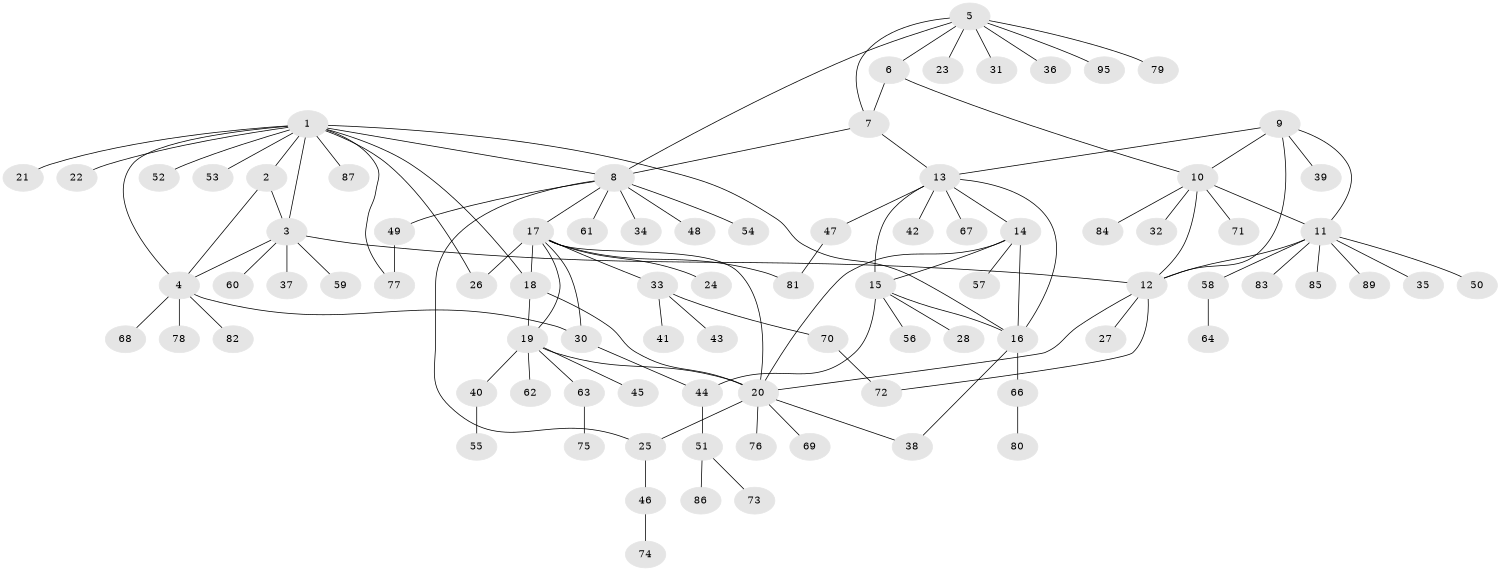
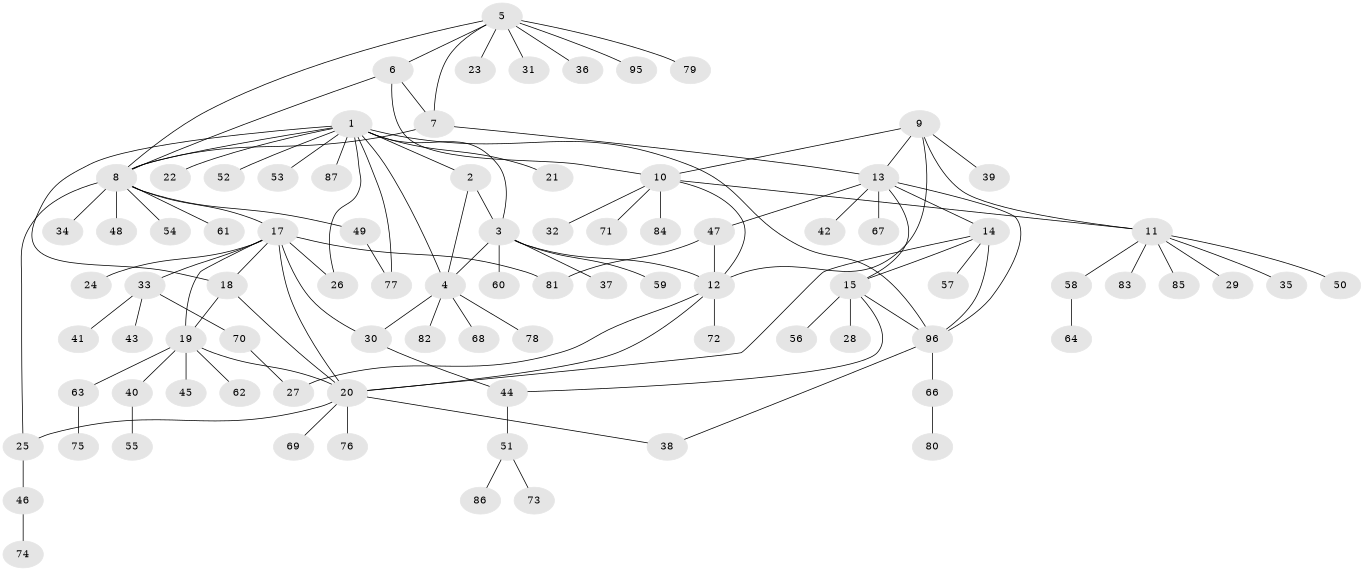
none -> (253, 121)
(1234, 259) -> (714, 259)
(1370, 285) -> (1233, 285)
(1018, 339) -> (933, 339)
(855, 366) -> (260, 360)
